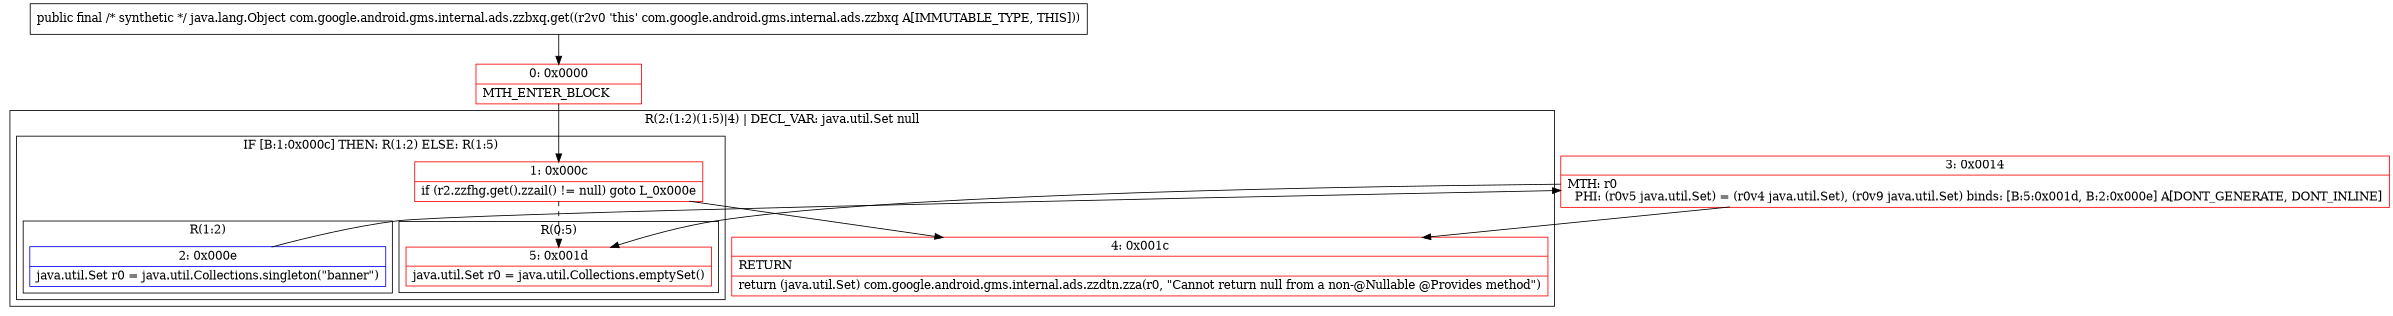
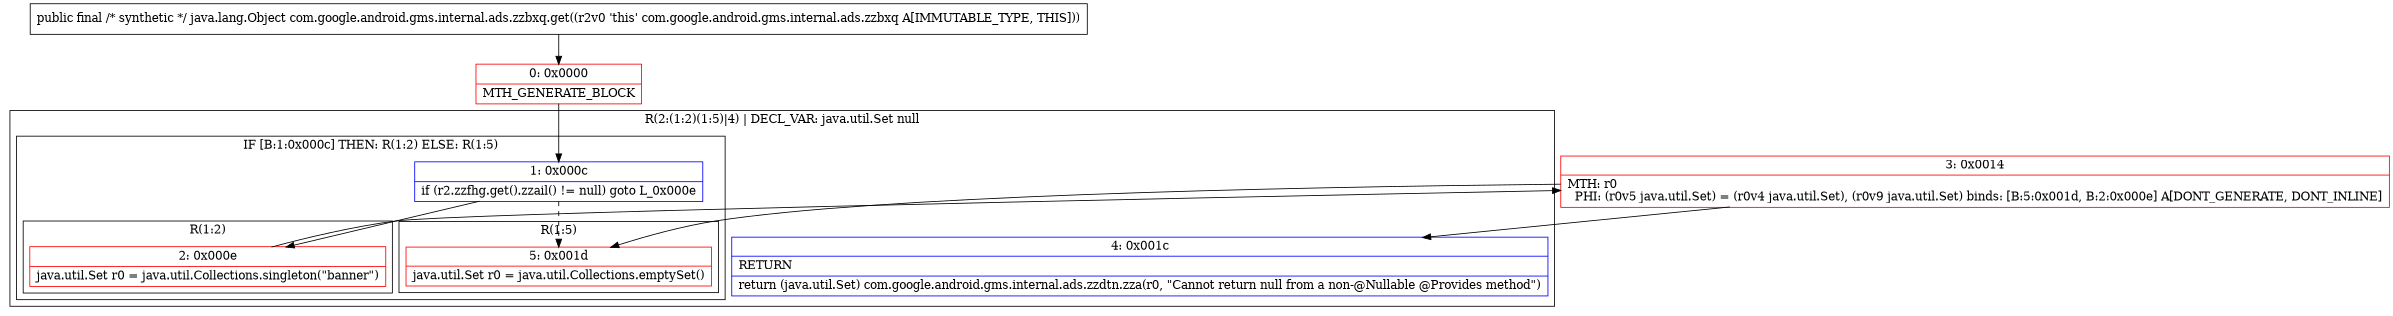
(546, 94) -> (559, 94)
(559, 182) -> (559, 182)
(812, 219) -> (429, 213)
(559, 231) -> (559, 231)
(208, 267) -> (208, 267)
(1140, 267) -> (1140, 267)
